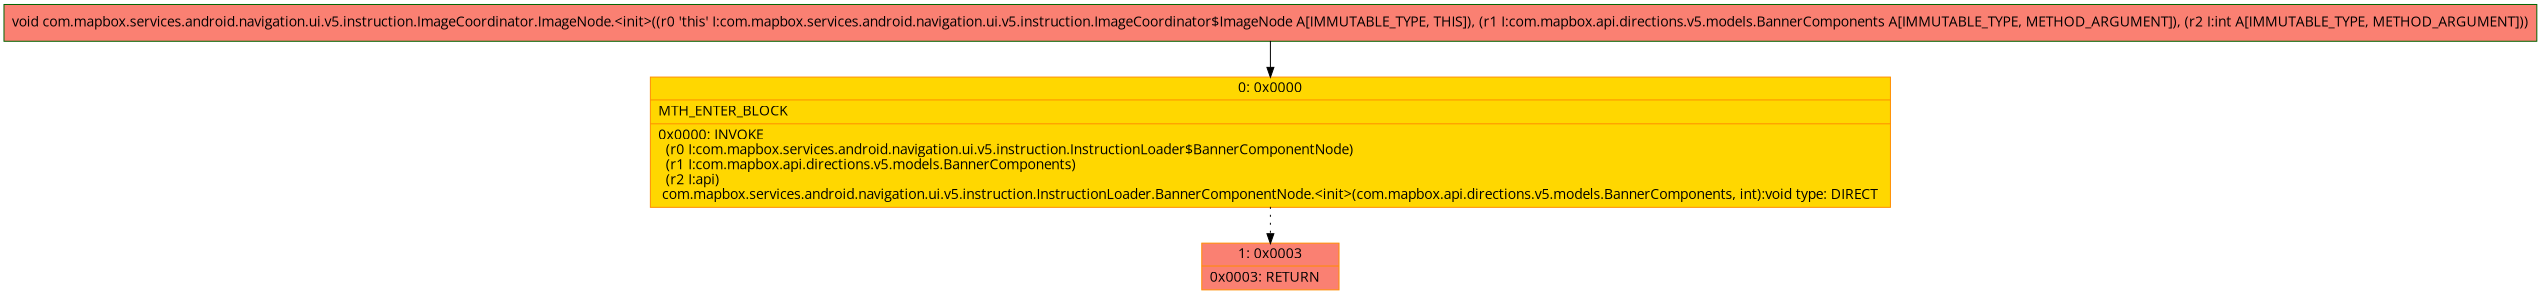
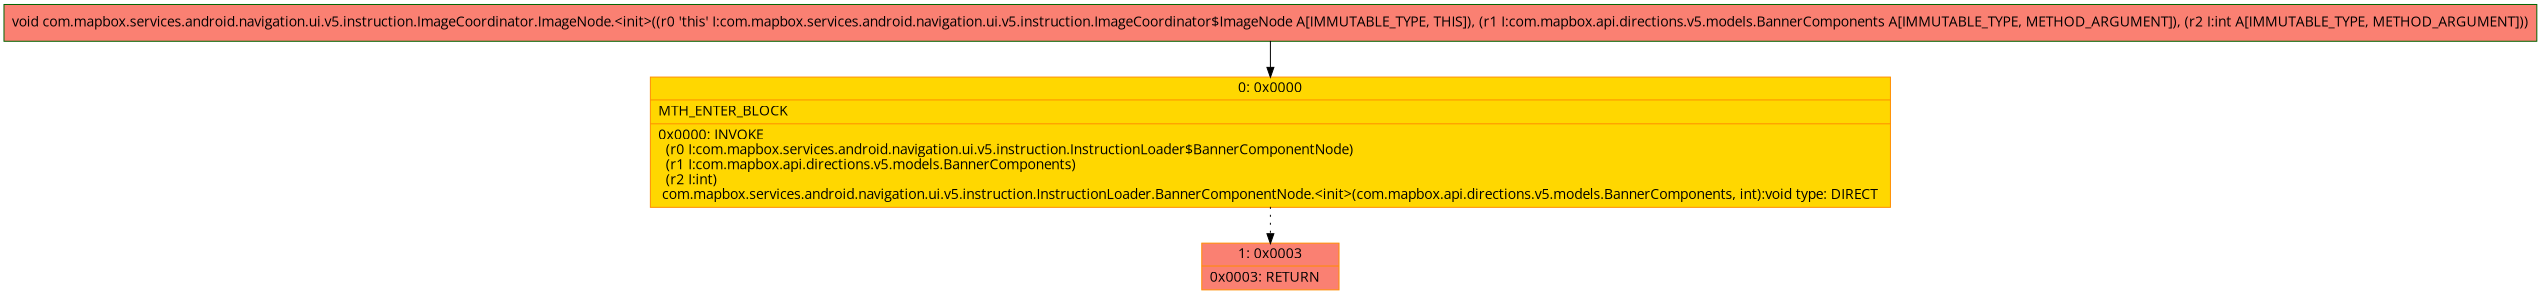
(689, 180) -> (688, 180)
